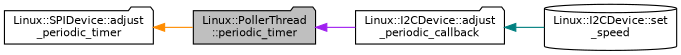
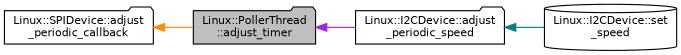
(79, 27) -> (79, 27)
(254, 27) -> (254, 27)
(430, 27) -> (430, 27)
